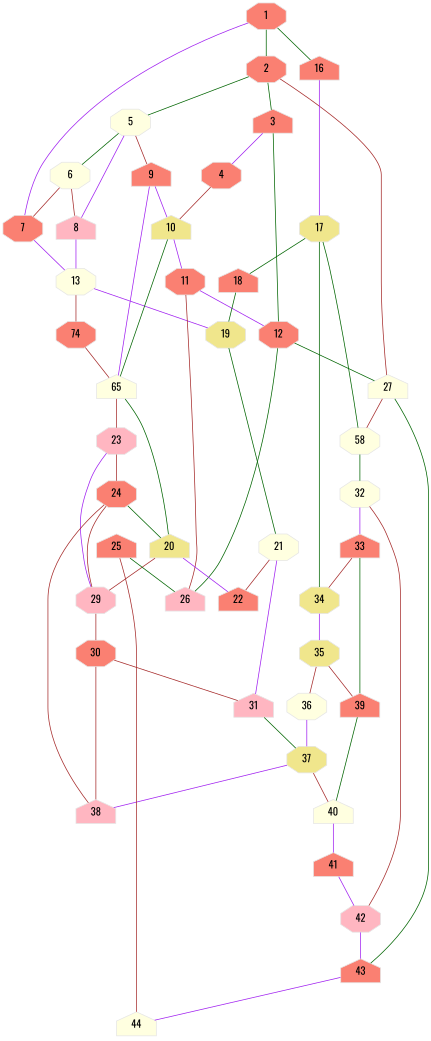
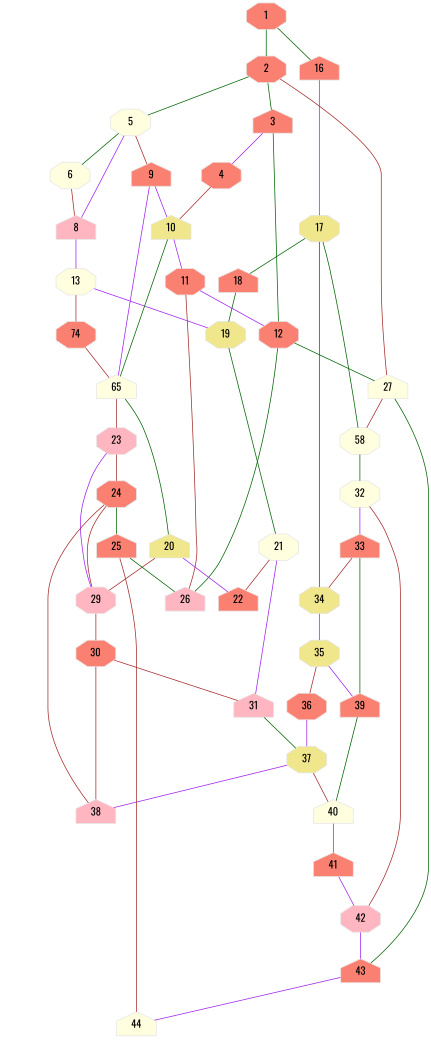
(23, 229) -> none
(144, 522) -> (117, 521)
(341, 681) -> (341, 681)
(307, 707) -> (307, 707)
